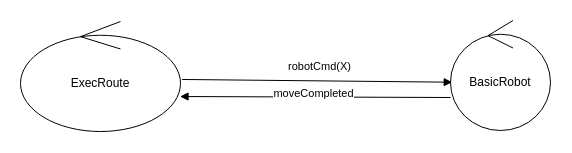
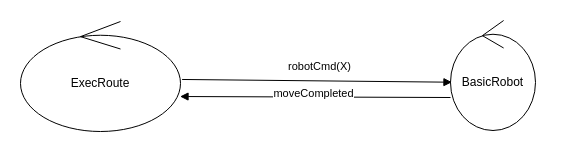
(501, 76) -> (493, 76)
